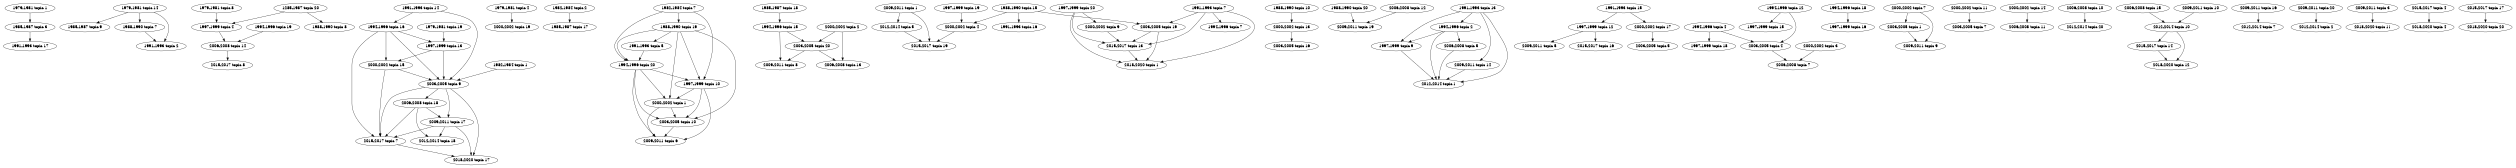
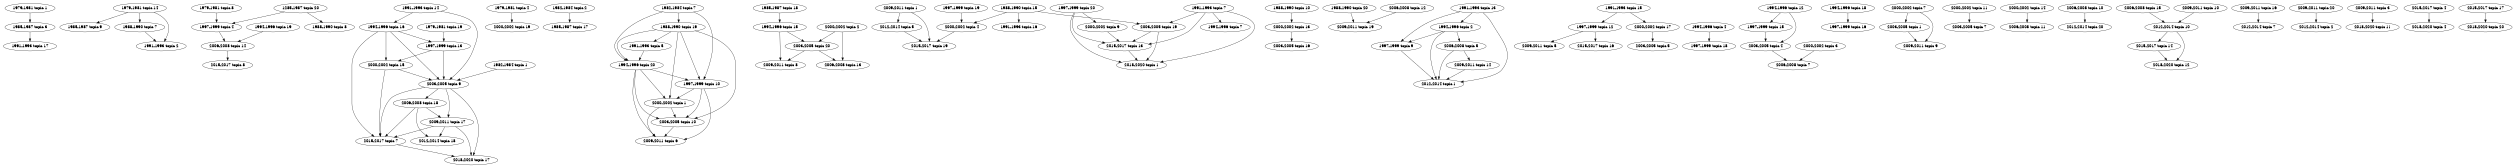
(1490, 36) -> (1466, 54)
(1736, 36) -> (1766, 35)
